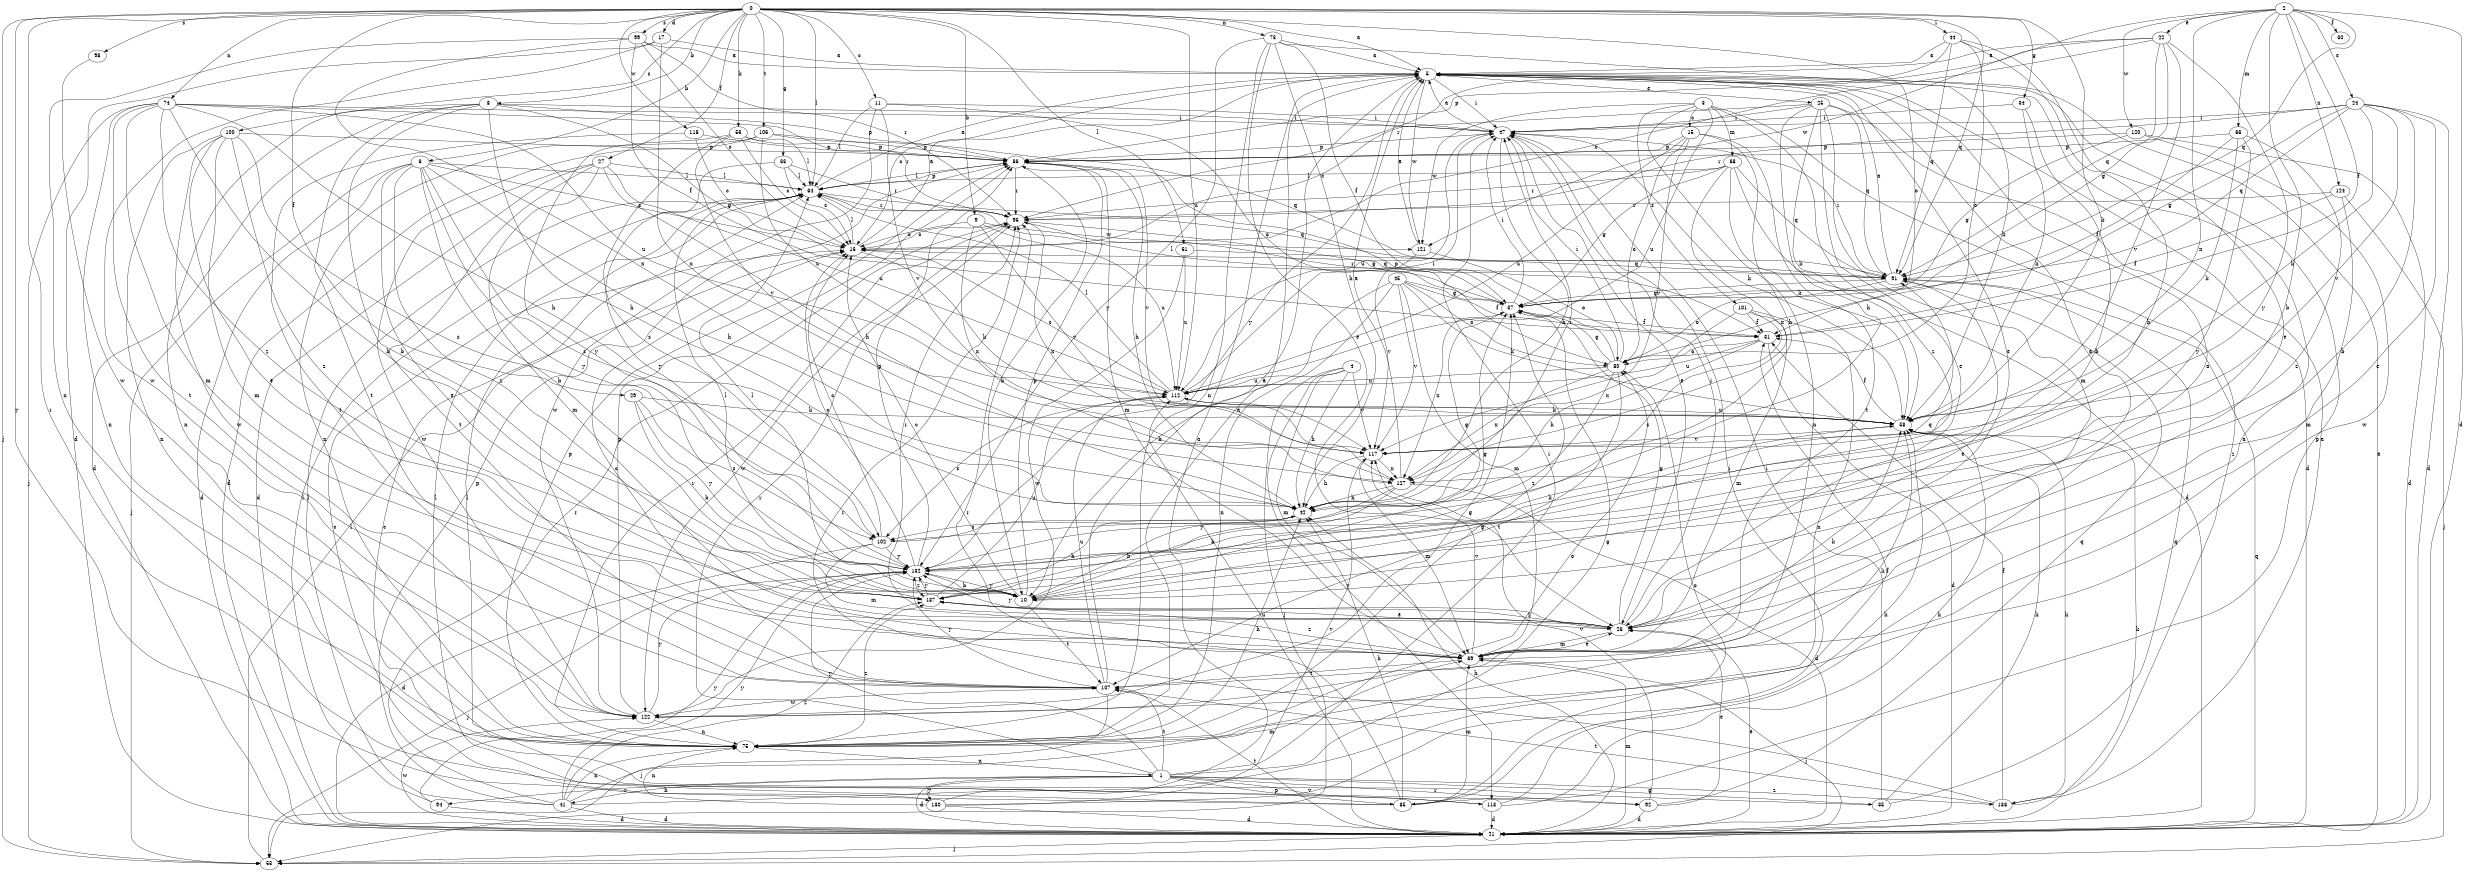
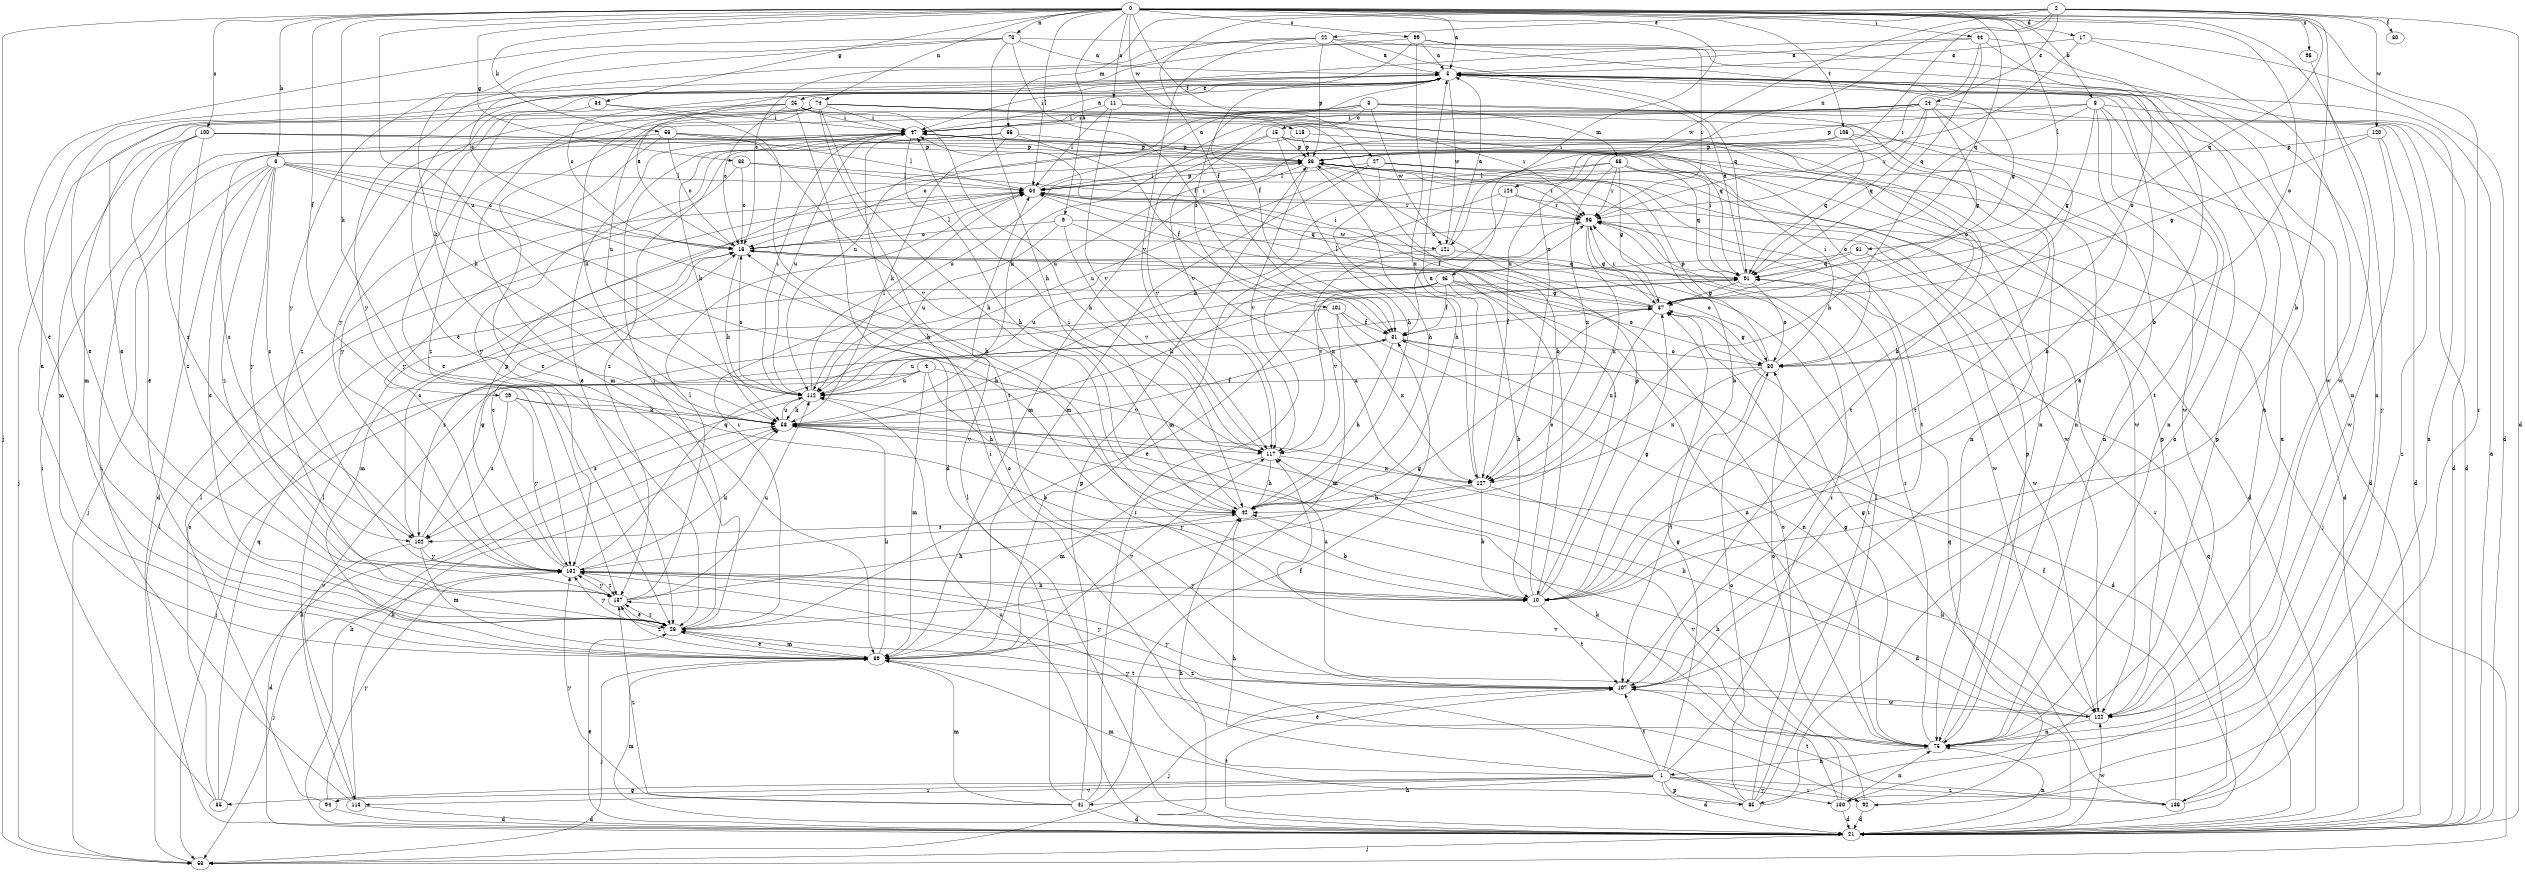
none -> (1593, 21)
(1252, 544) -> none
(642, 757) -> (2009, 810)
